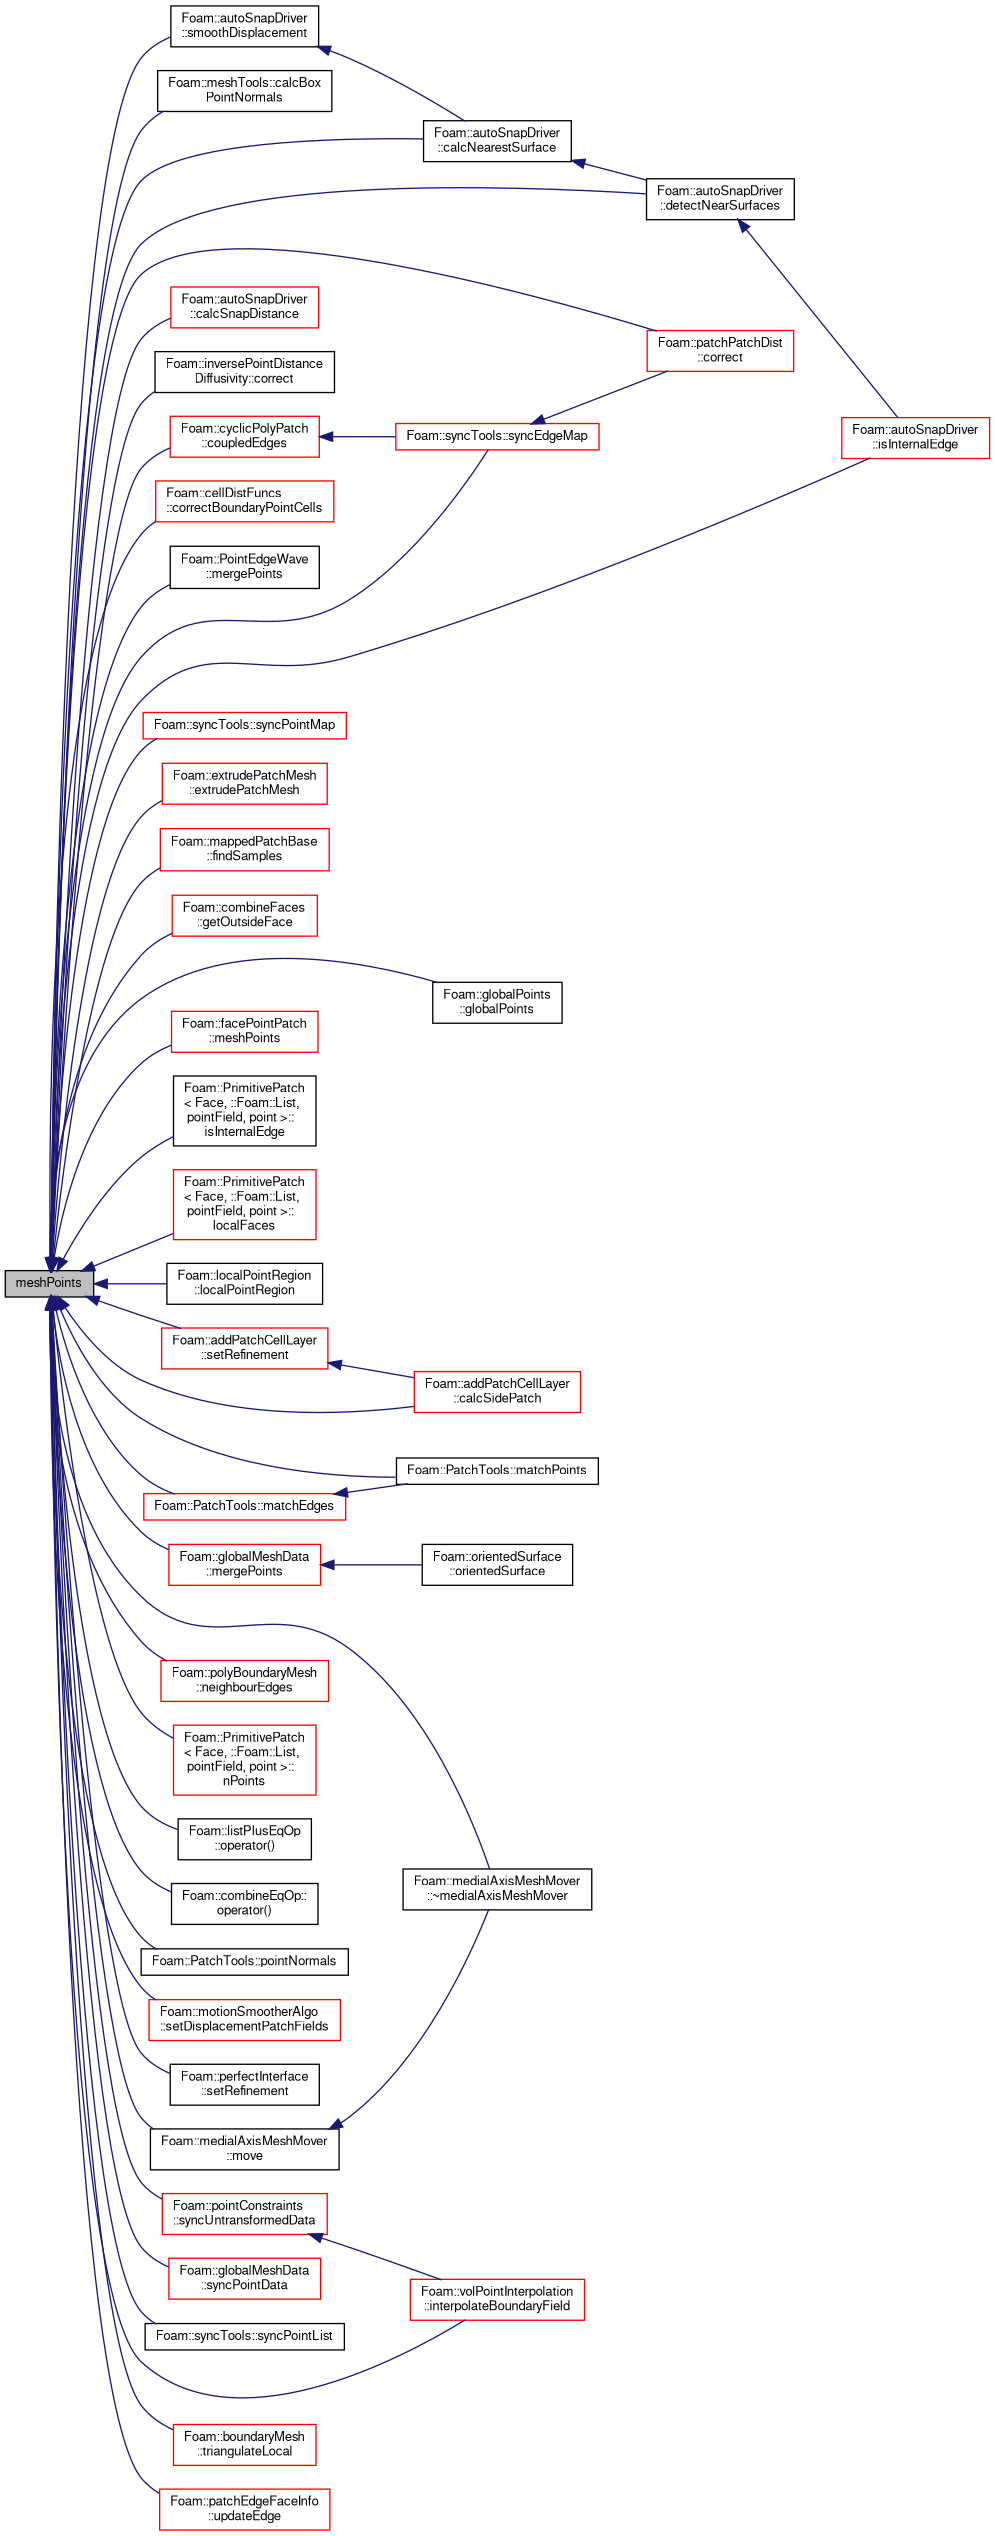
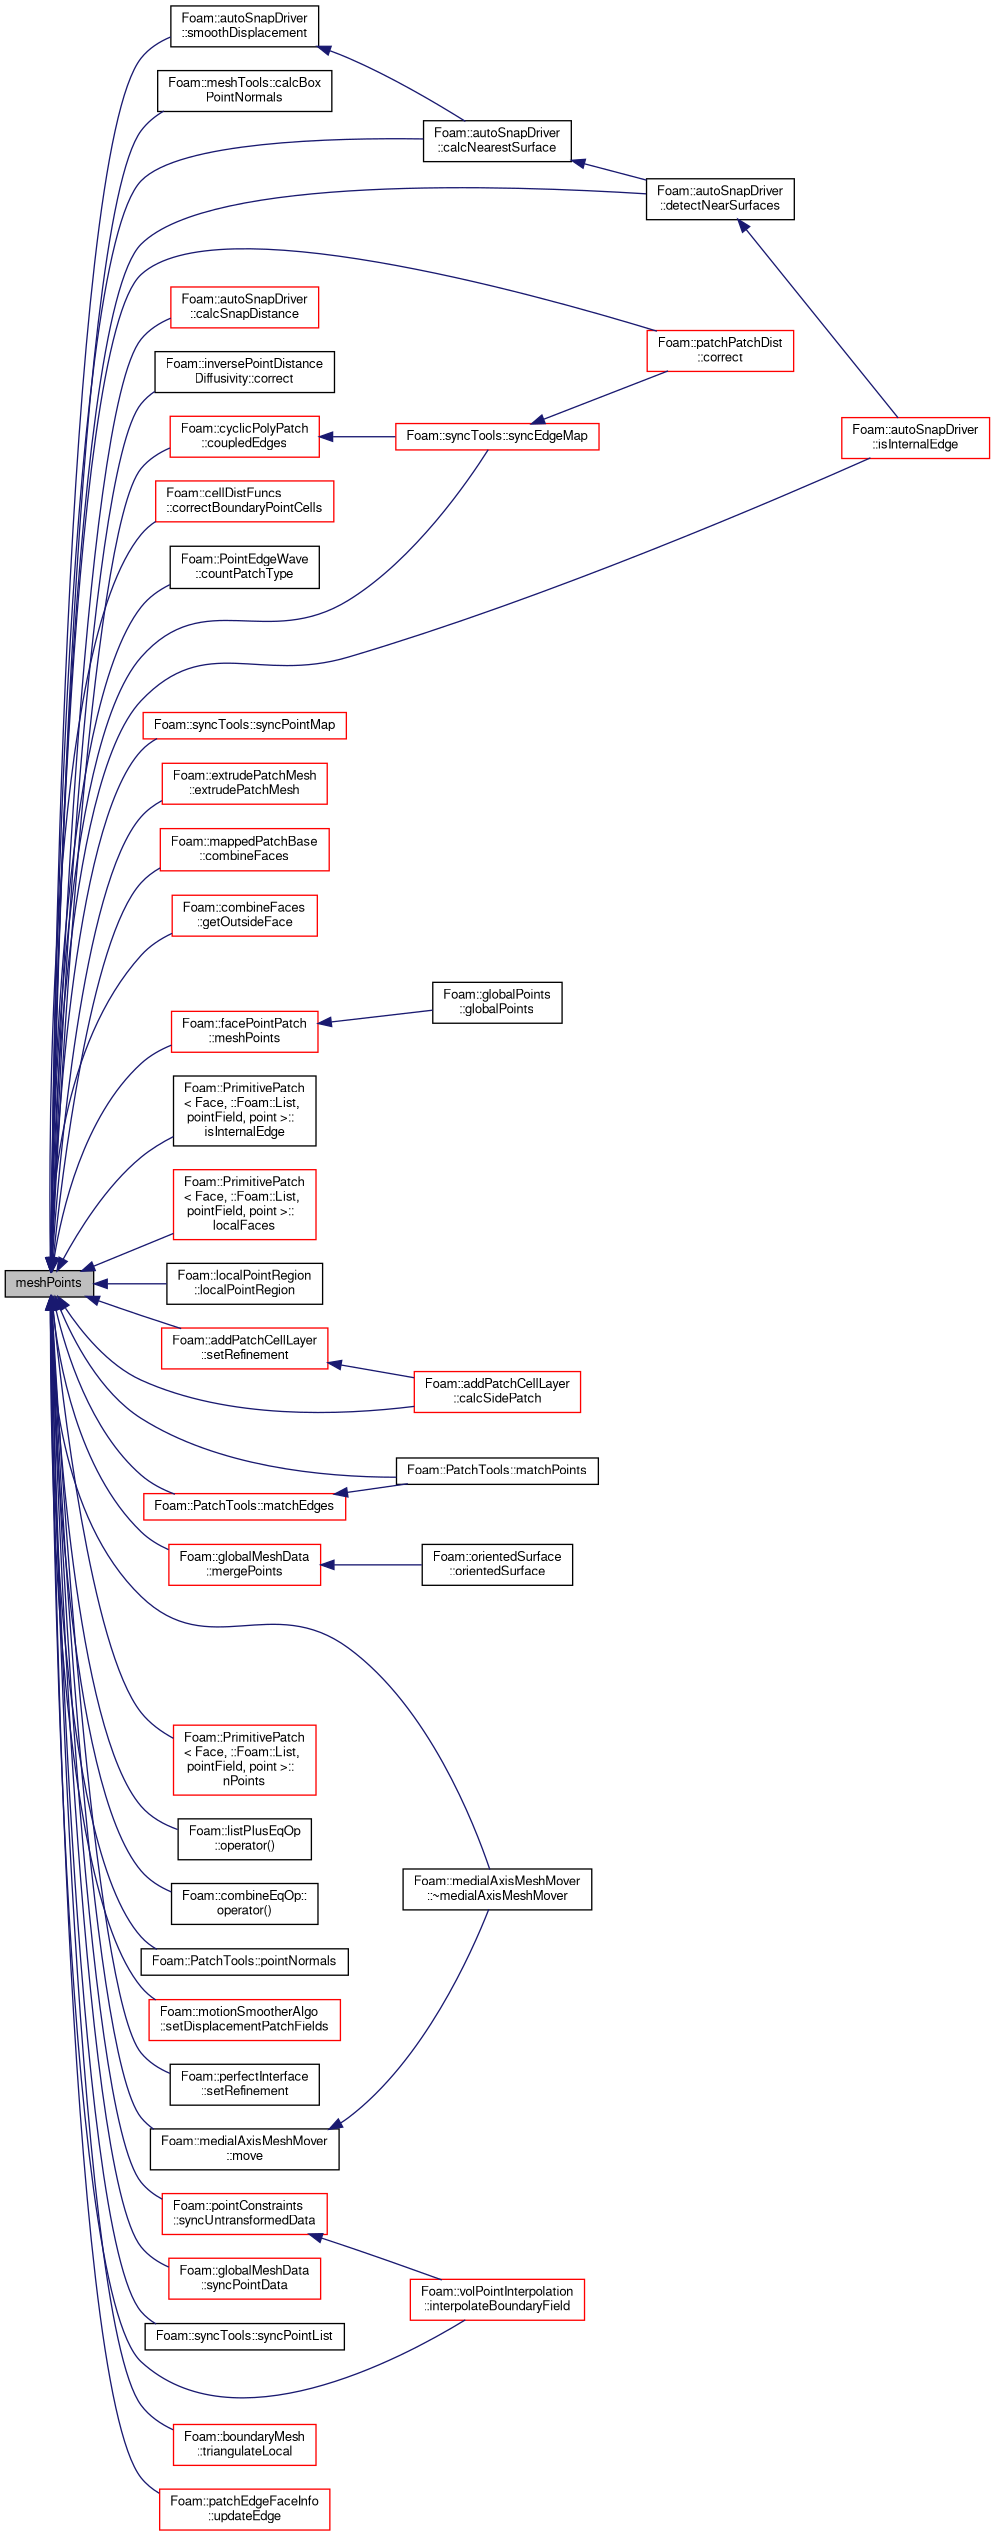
(245, 567) -> (245, 567)
(245, 850) -> (245, 850)
(152, 993) -> (382, 1016)
(245, 1681) -> none
